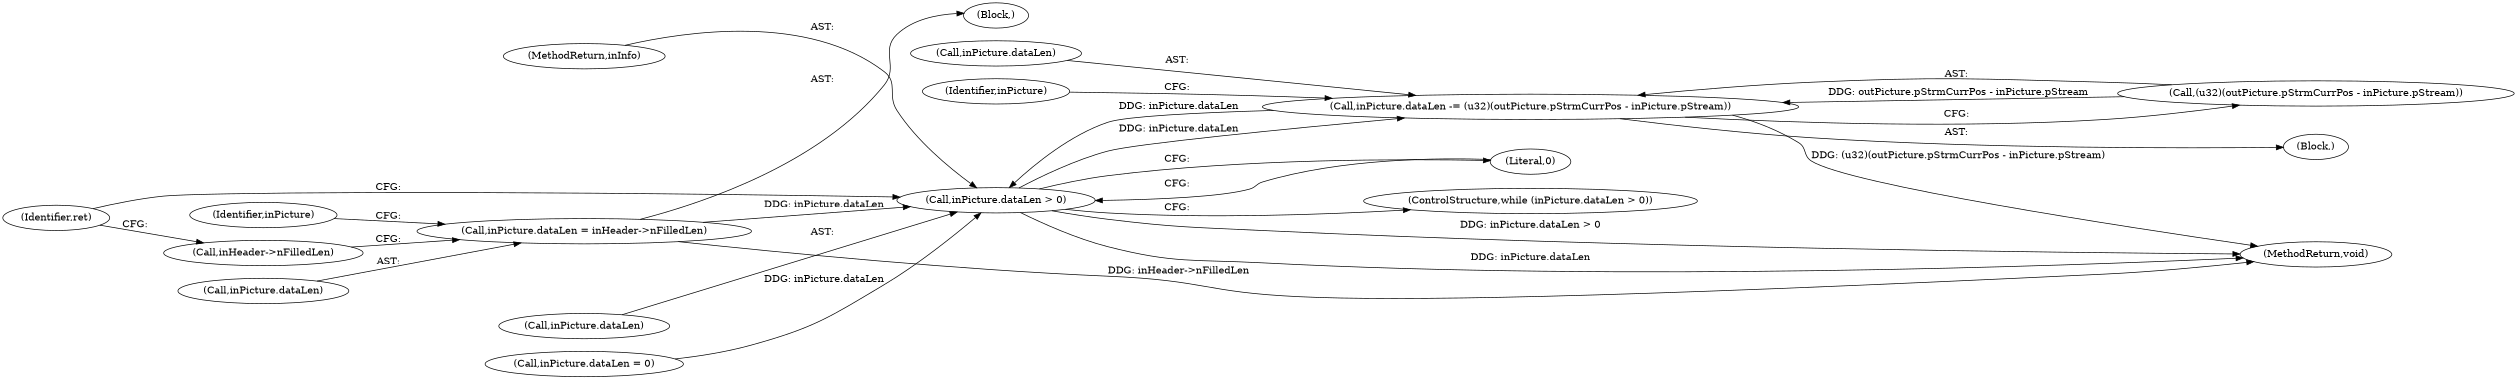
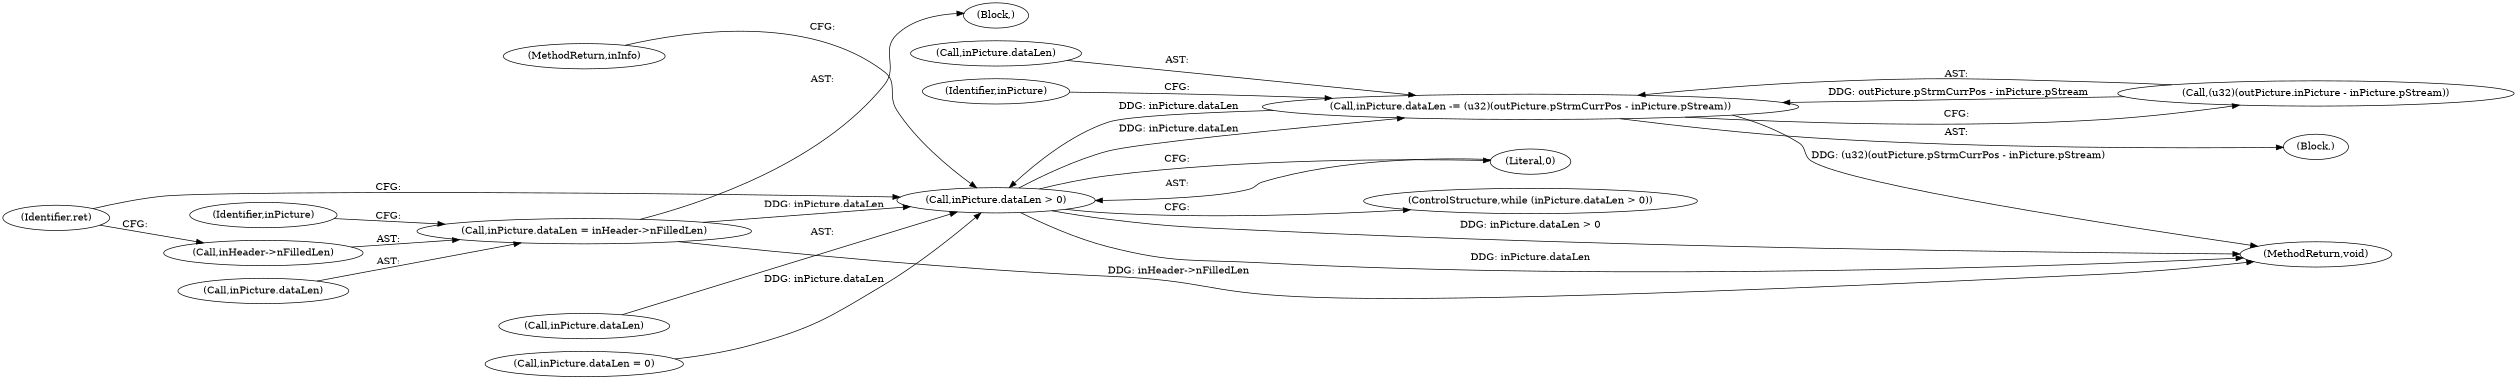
(824, 27) -> (824, 27)
(2316, 93) -> (2316, 93)
(1179, 184) -> (1179, 184)
(390, 239) -> (390, 239)
